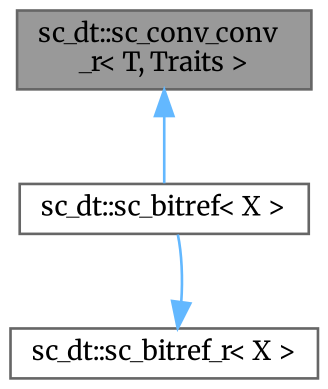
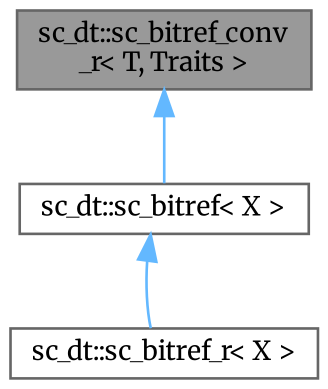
(164, 50) -> (164, 50)
(182, 268) -> (147, 295)
